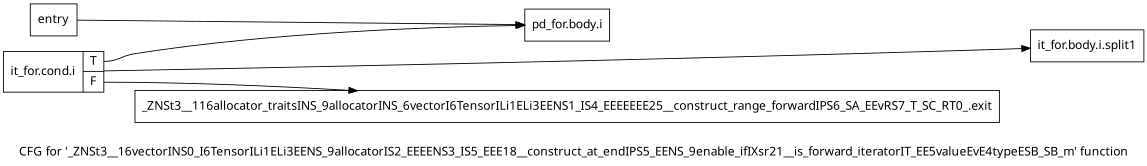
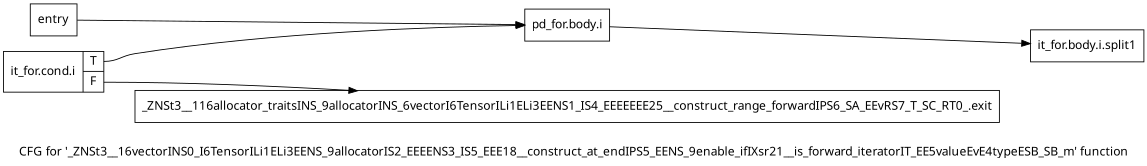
(563, 61) -> (816, 35)
